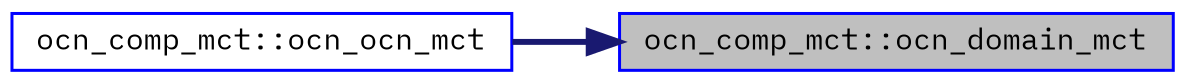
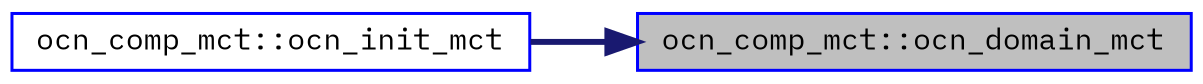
(262, 42) -> (271, 42)
